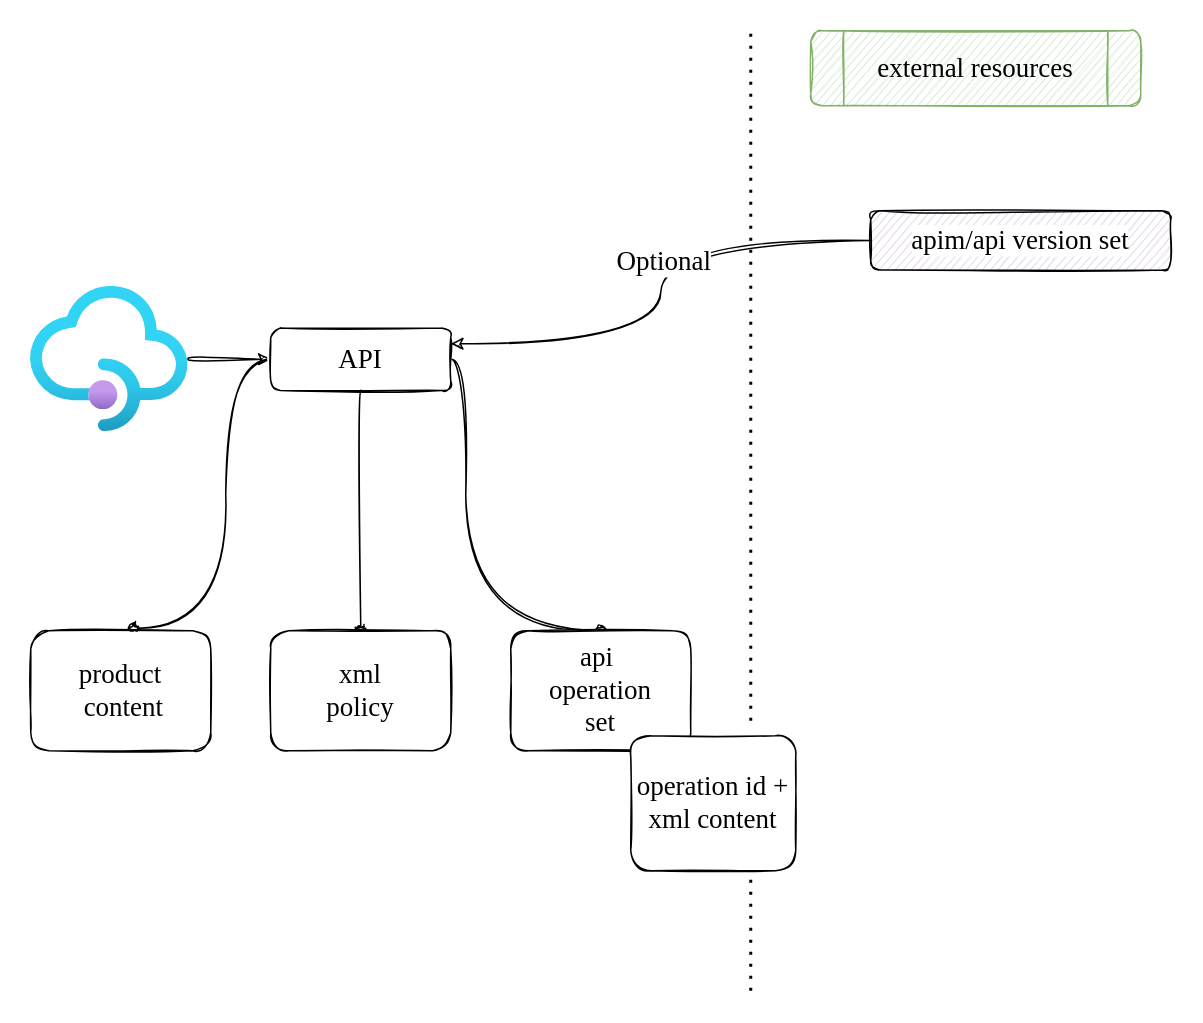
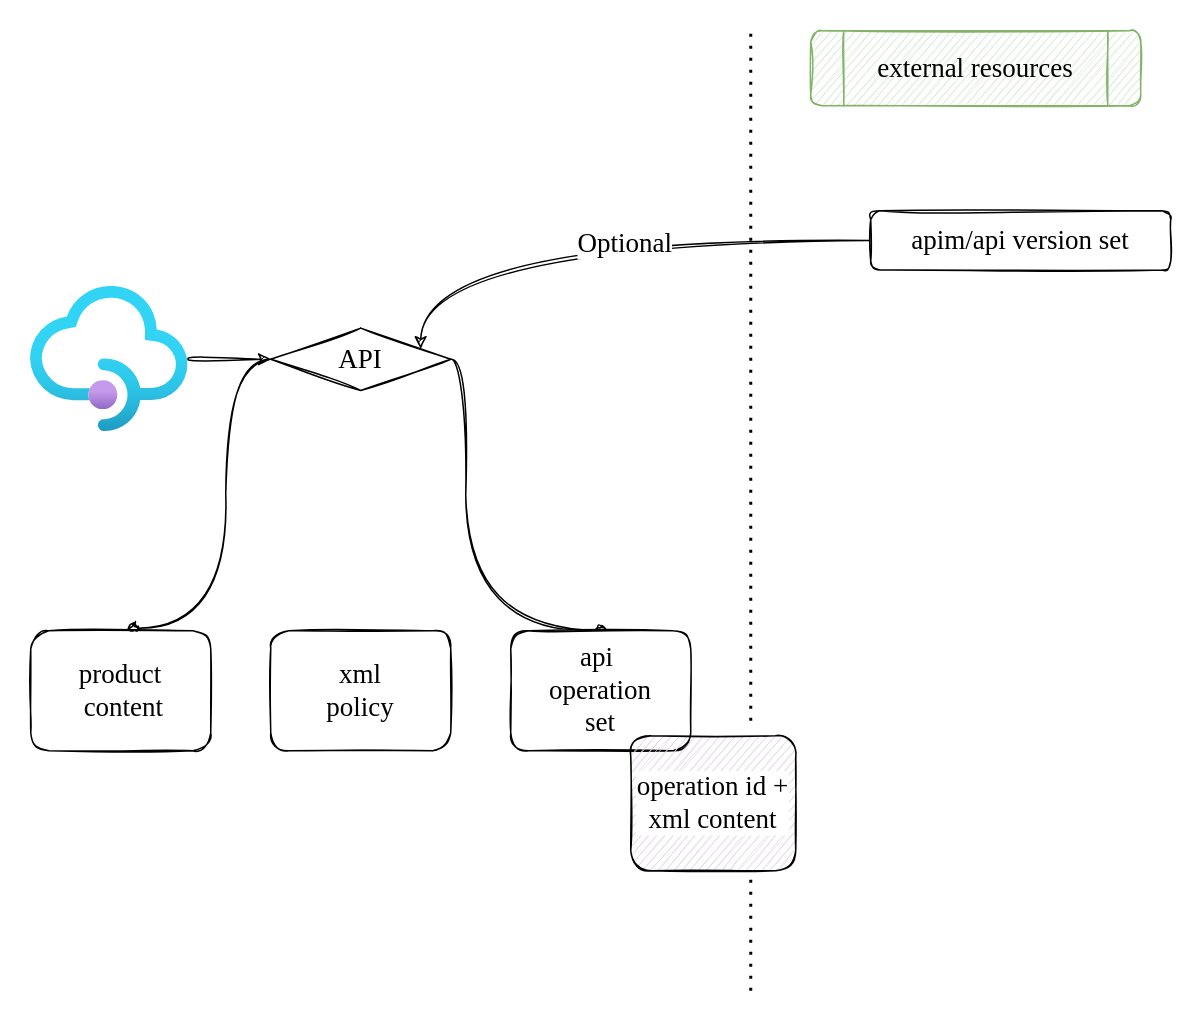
(1021, 240) -> (1021, 240)
(361, 359) -> (361, 359)
(361, 511) -> none
(713, 803) -> (713, 803)
